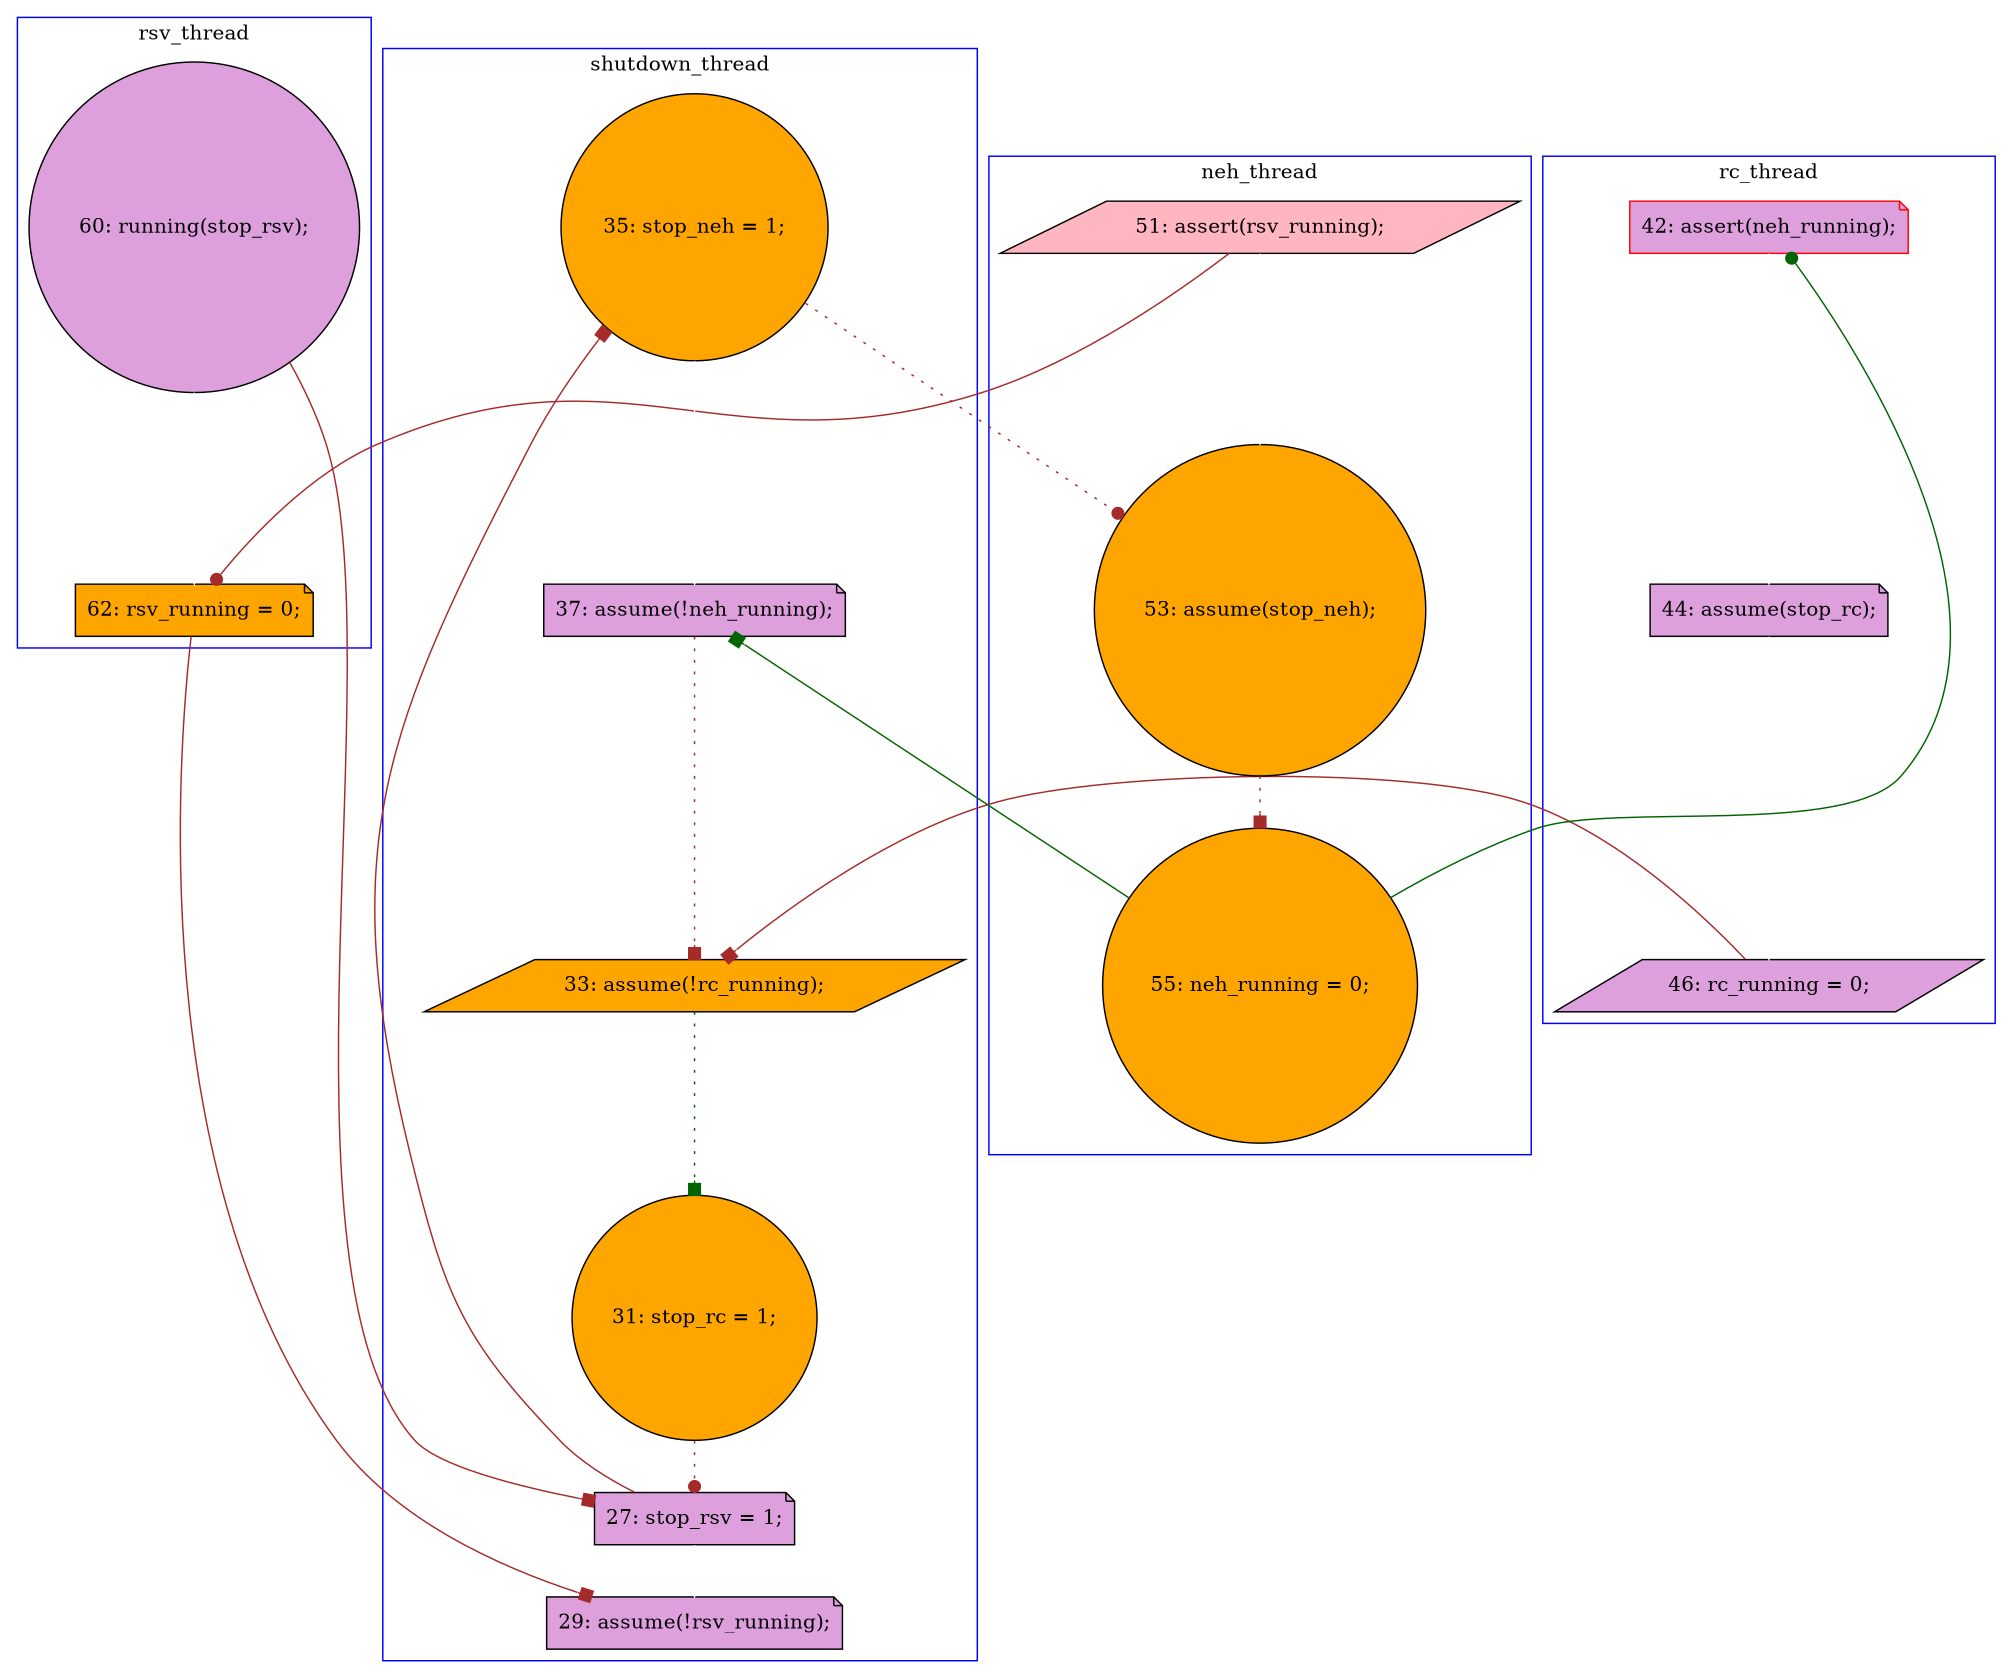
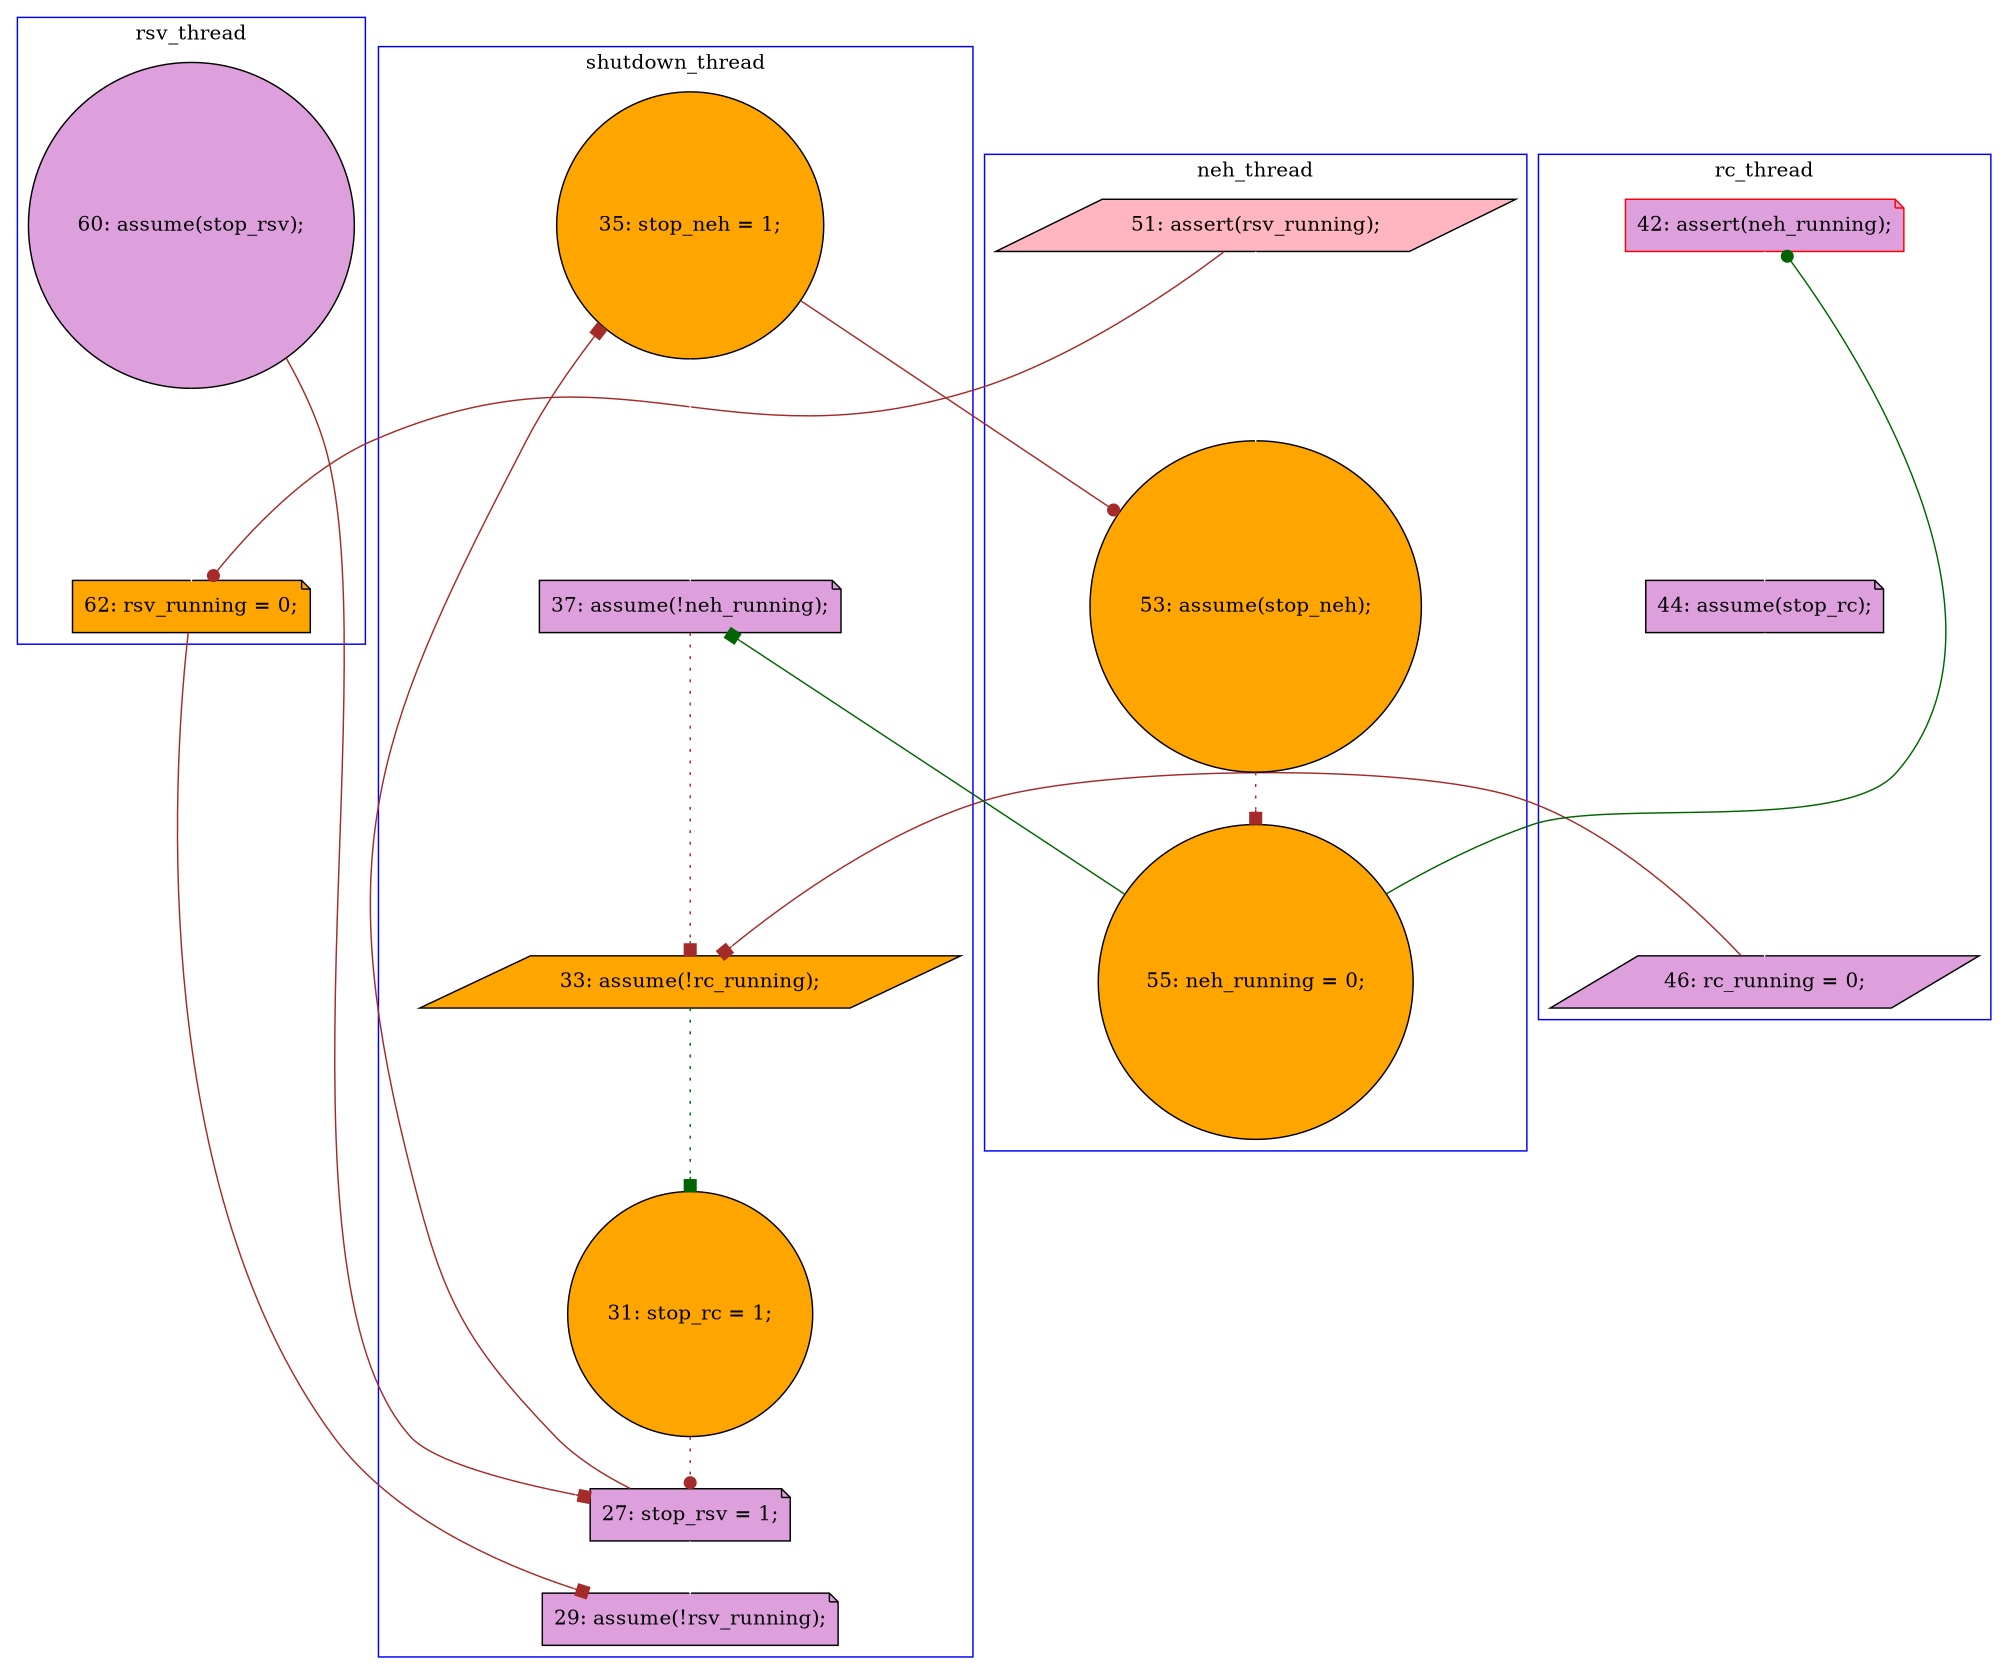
(194, 227) -> (191, 225)
(967, 412) -> (955, 404)
